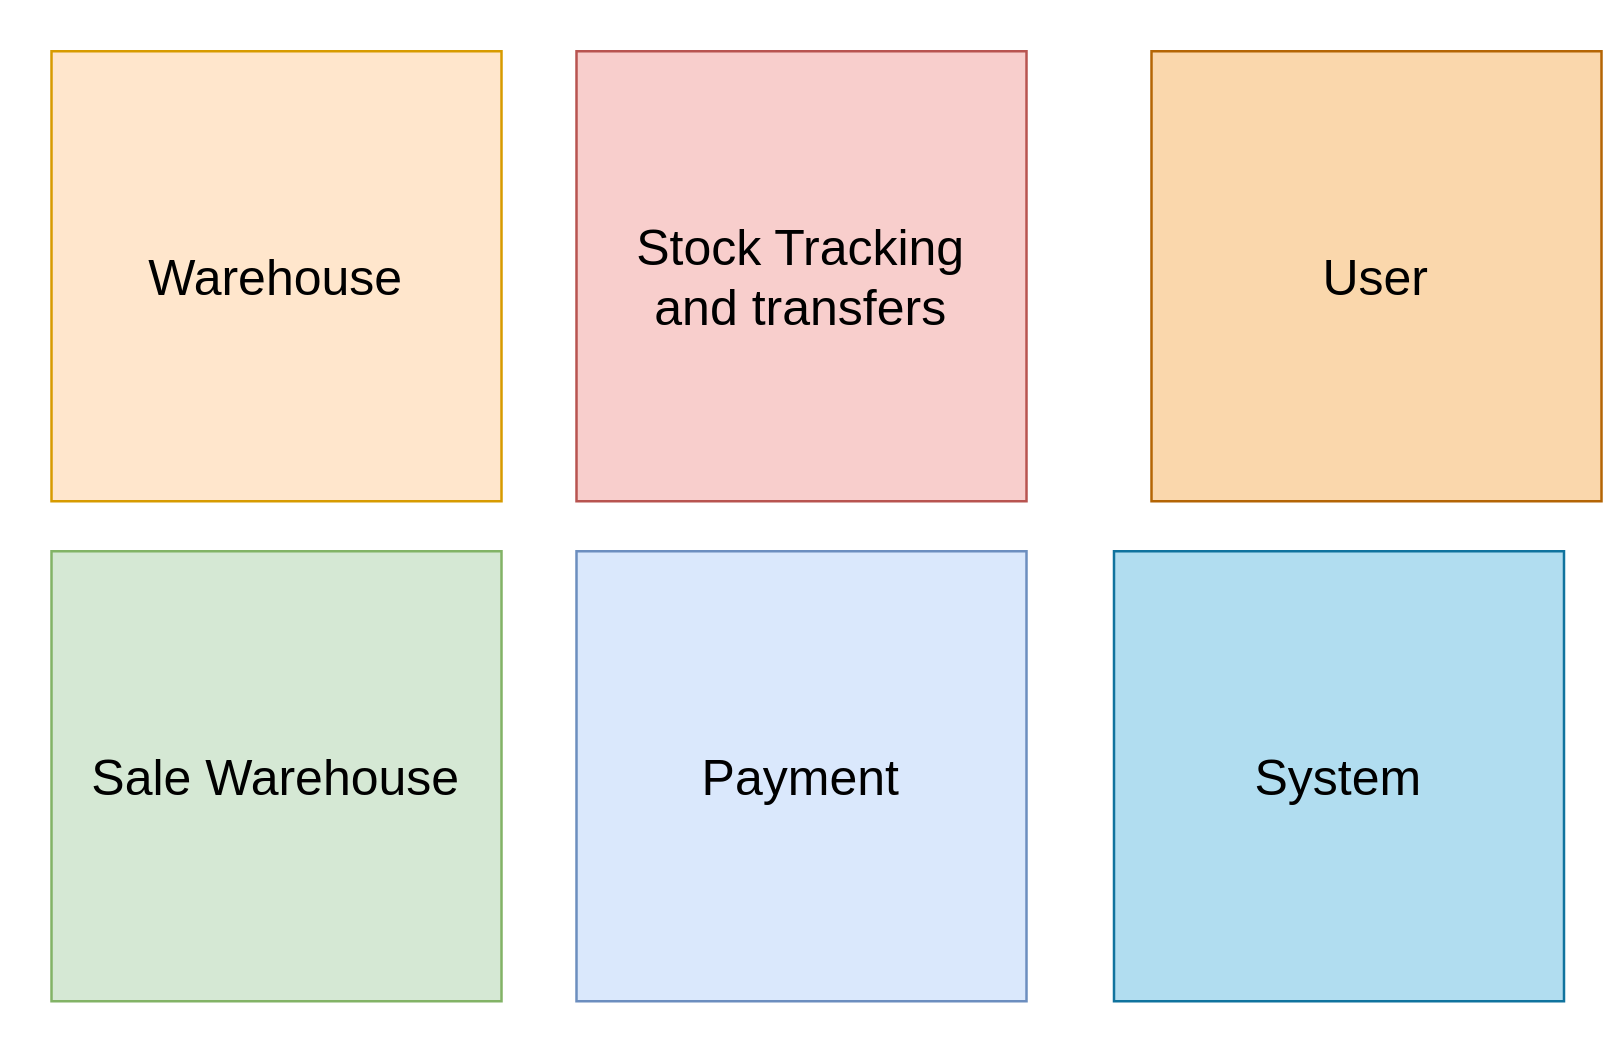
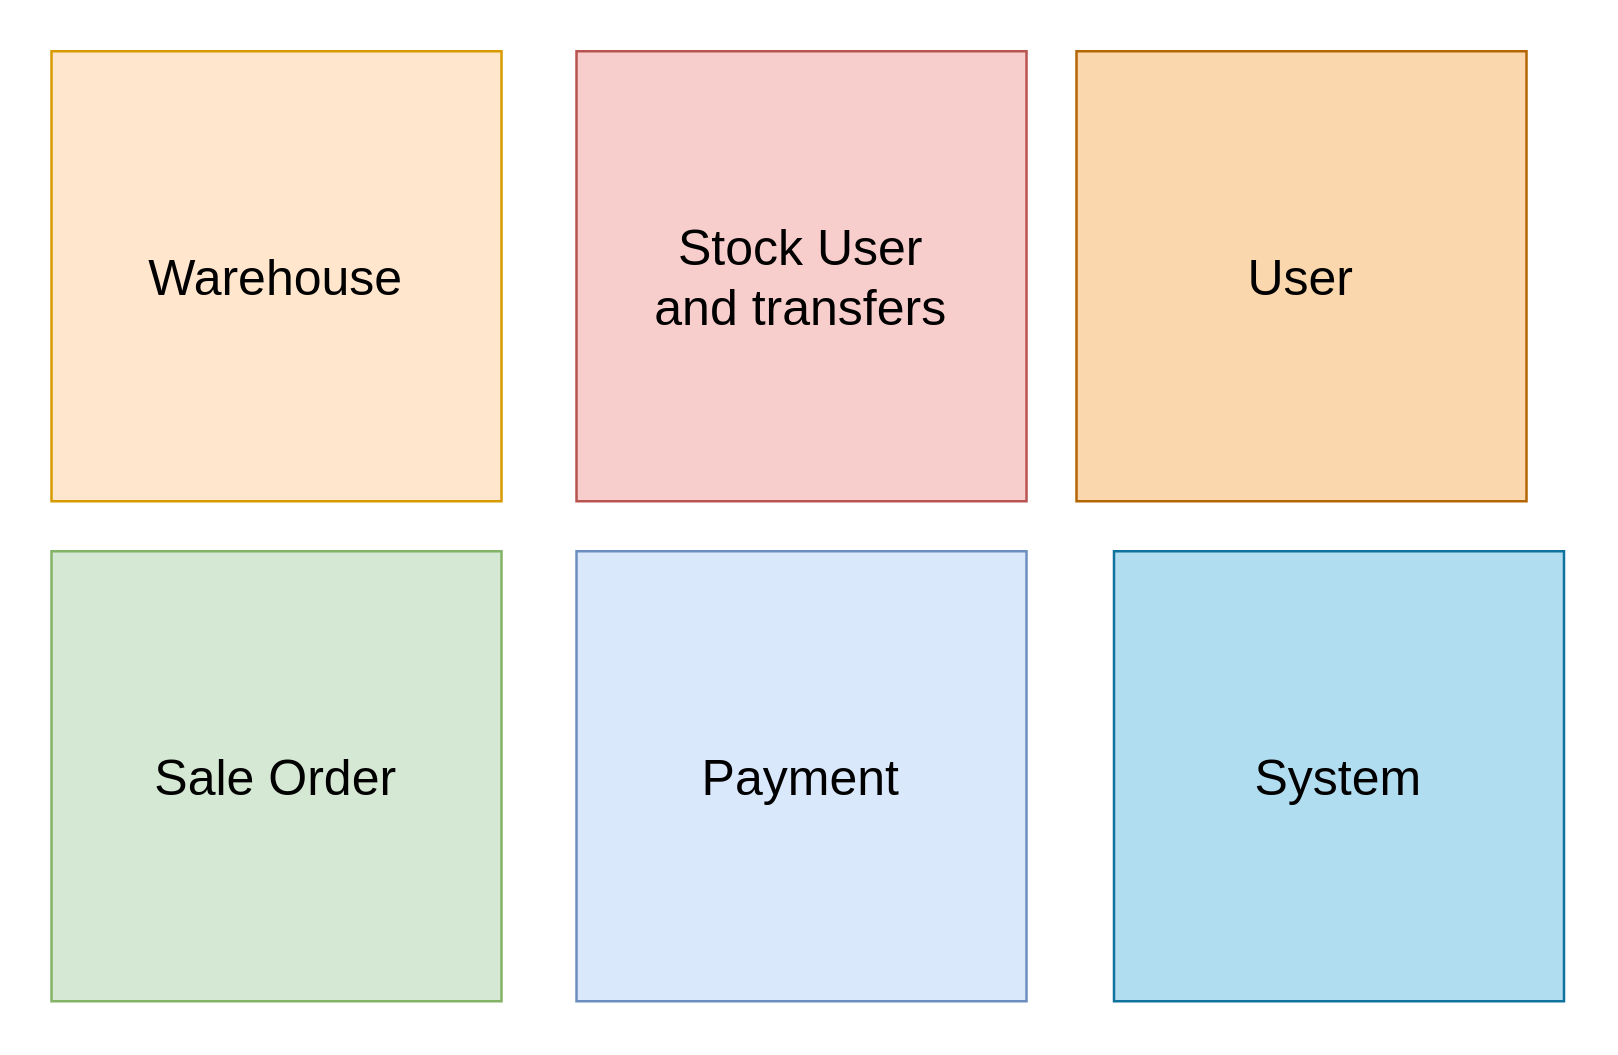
(801, 276) -> (801, 276)
(1376, 276) -> (1301, 276)
(276, 776) -> (276, 776)
